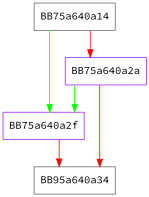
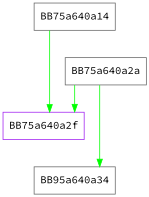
(90, 40) -> none
(106, 71) -> (106, 71)
(100, 122) -> (100, 122)
(59, 149) -> none
